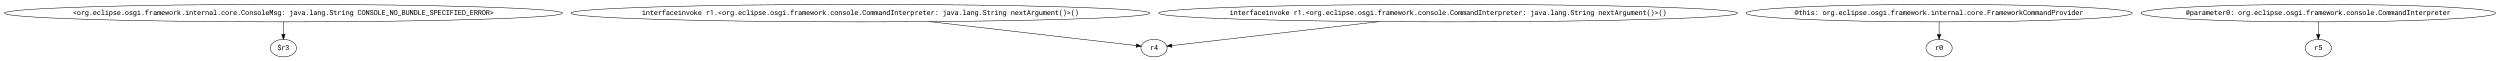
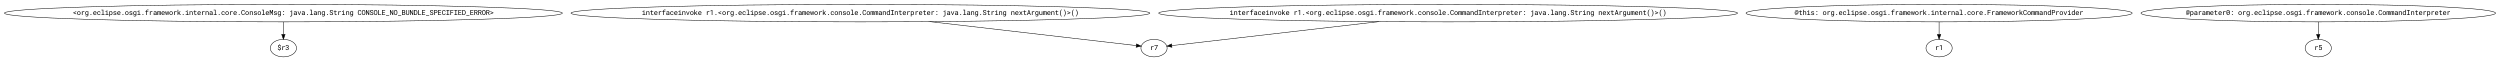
(1154, 48) -> (1154, 48)
(1939, 48) -> (1939, 48)
